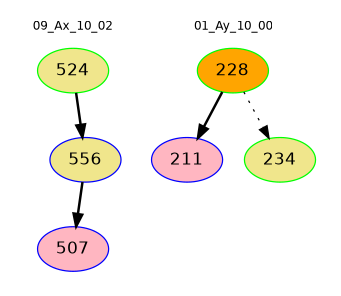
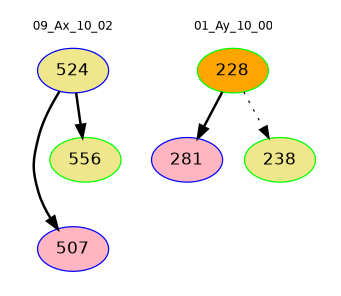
(73, 71) -> (73, 71)
(85, 160) -> (85, 160)
(187, 160) -> (187, 160)
(280, 160) -> (280, 160)
(80, 198) -> (35, 154)
